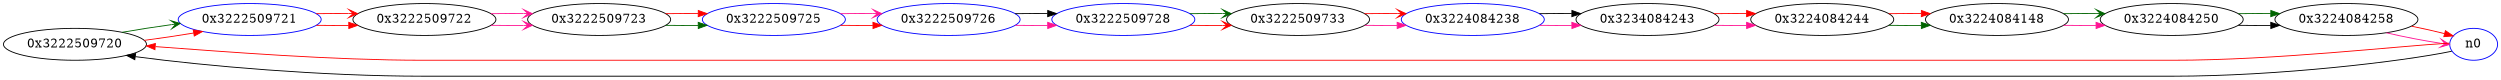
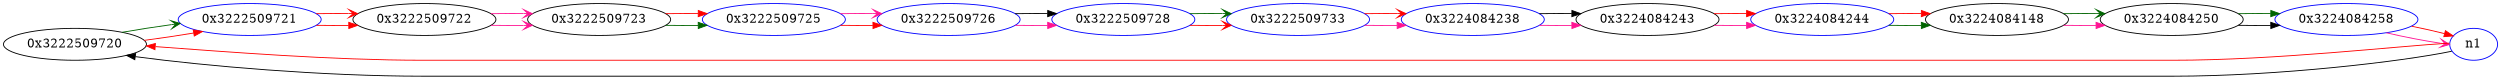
(1298, 19) -> (1298, 19)
(1648, 19) -> (1648, 19)
(1822, 19) -> (1822, 19)
(2346, 19) -> (2346, 19)
(2474, 44) -> (2474, 44)
